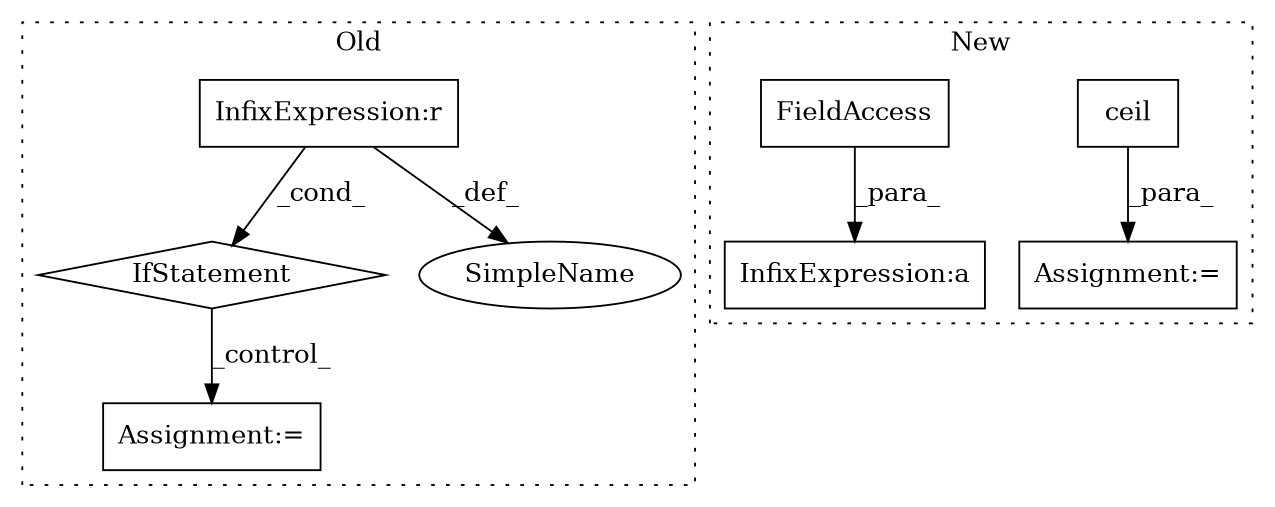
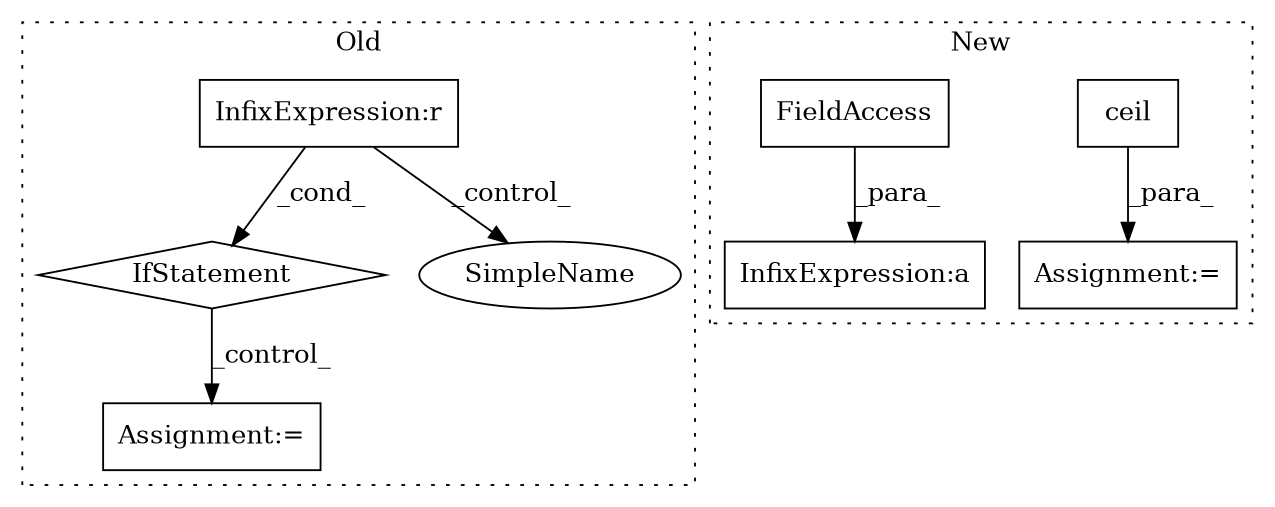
(486, 194) -> (511, 194)
